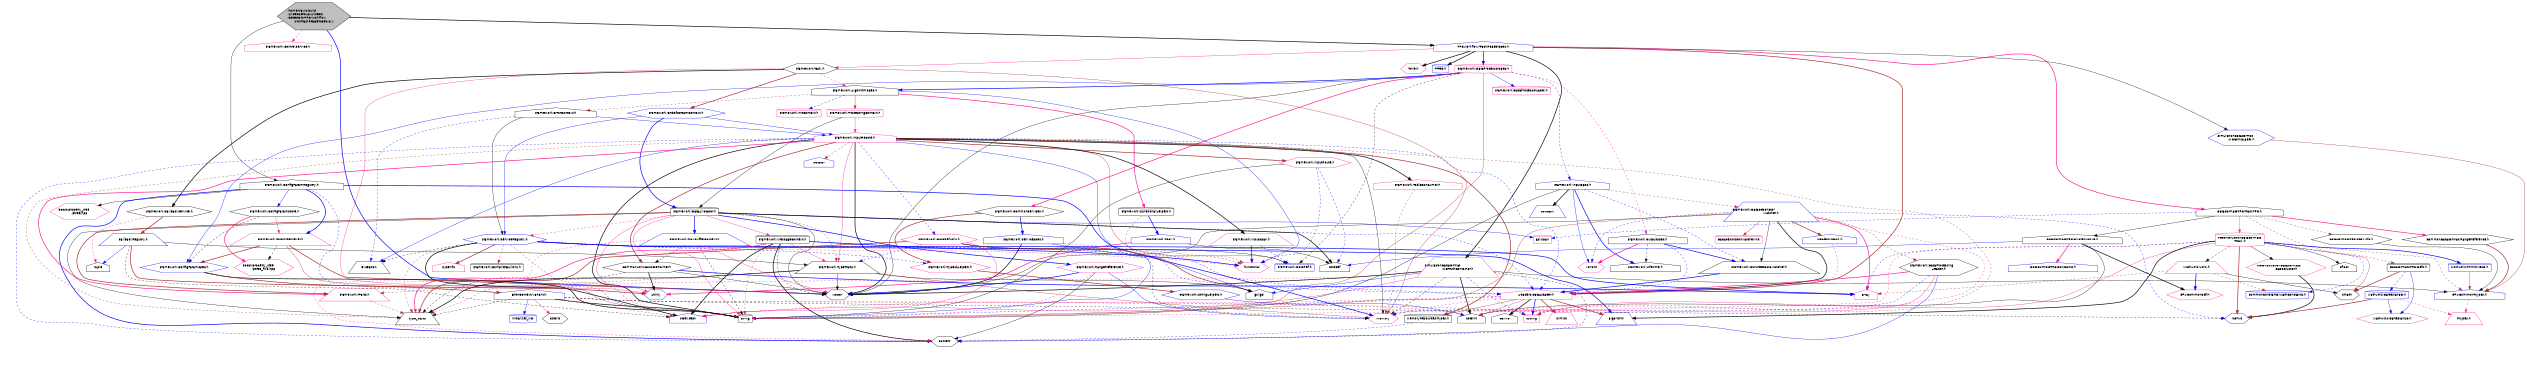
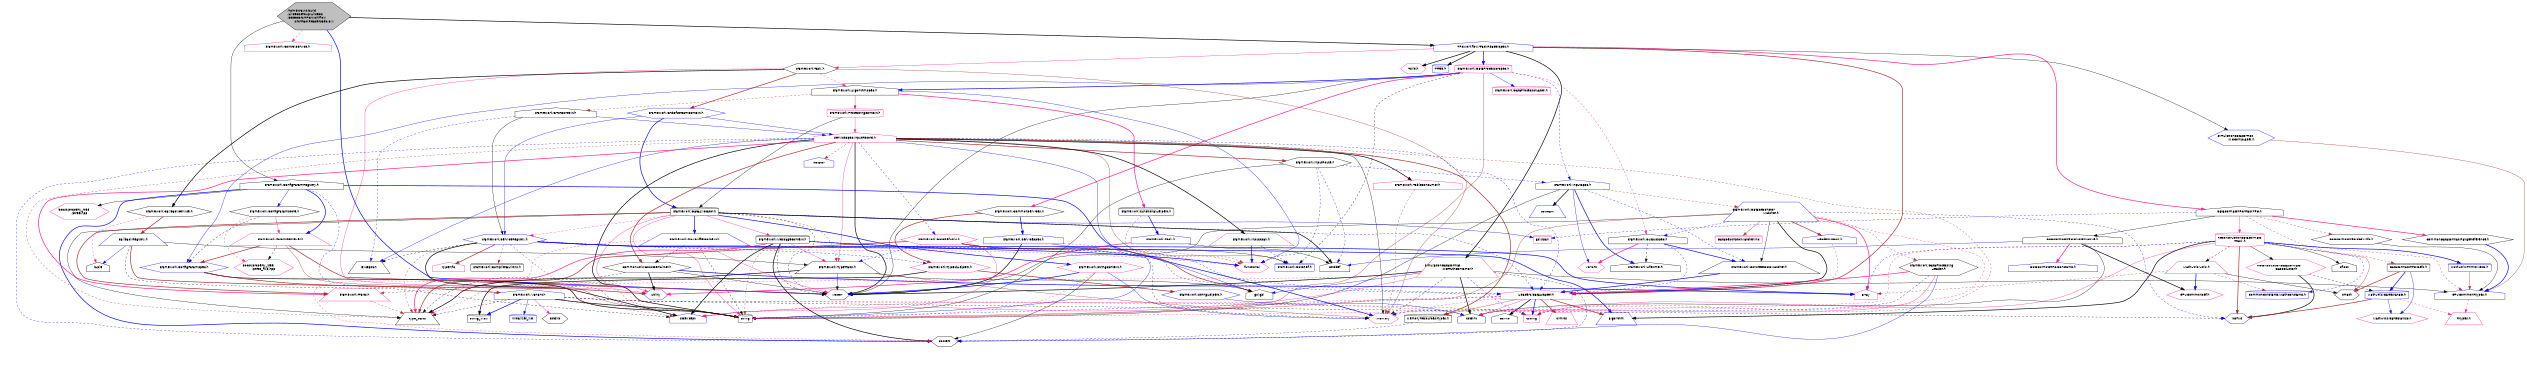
(799, 113) -> none
(855, 138) -> (855, 138)
(1315, 163) -> (1315, 163)
none -> (1442, 174)
(1637, 222) -> (1690, 230)
(812, 232) -> (812, 232)
(225, 235) -> (225, 235)
(2508, 267) -> (2508, 267)
(1100, 268) -> (1100, 268)
(2399, 280) -> (2399, 280)
none -> (2339, 282)
(529, 295) -> (529, 295)
none -> (479, 319)
